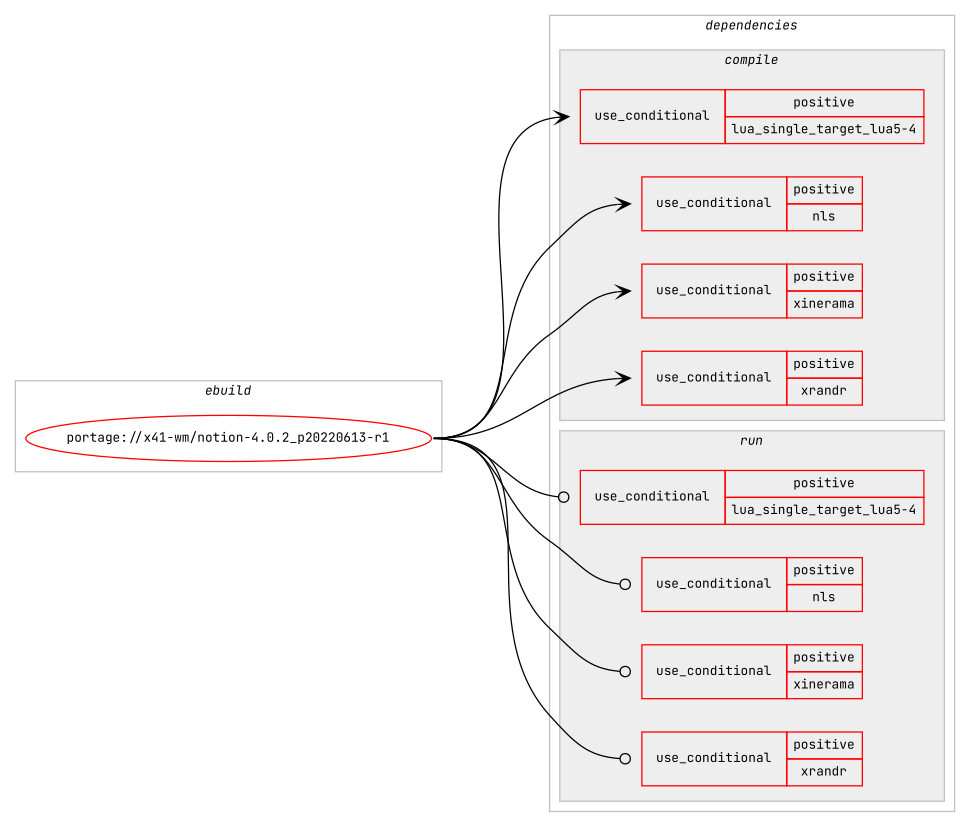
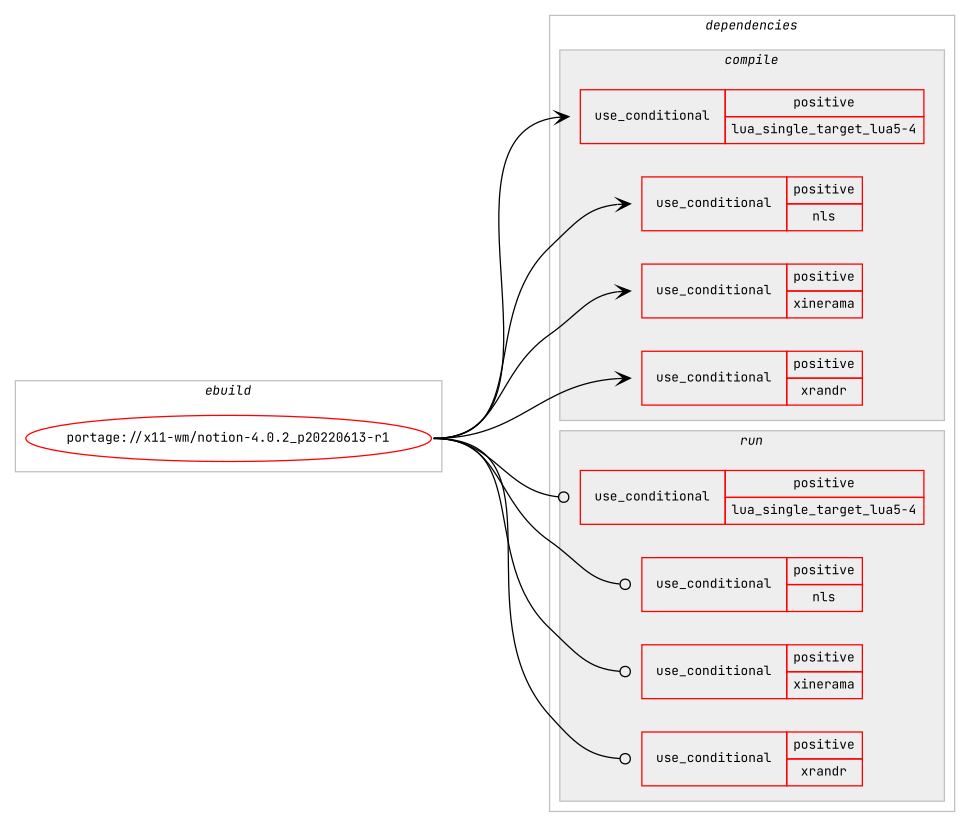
(229, 438) -> (229, 438)
